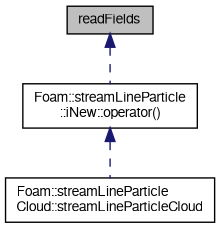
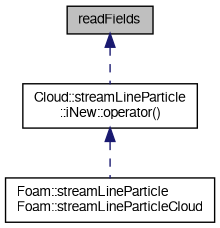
(110, 106) -> (110, 106)
(110, 200) -> (110, 200)
